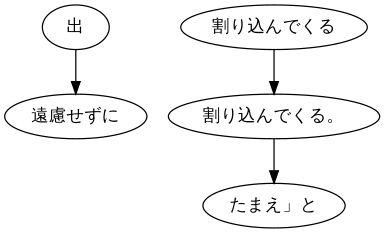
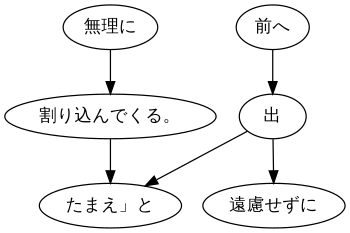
none -> (273, 27)
(274, 27) -> (110, 27)
none -> (202, 156)
